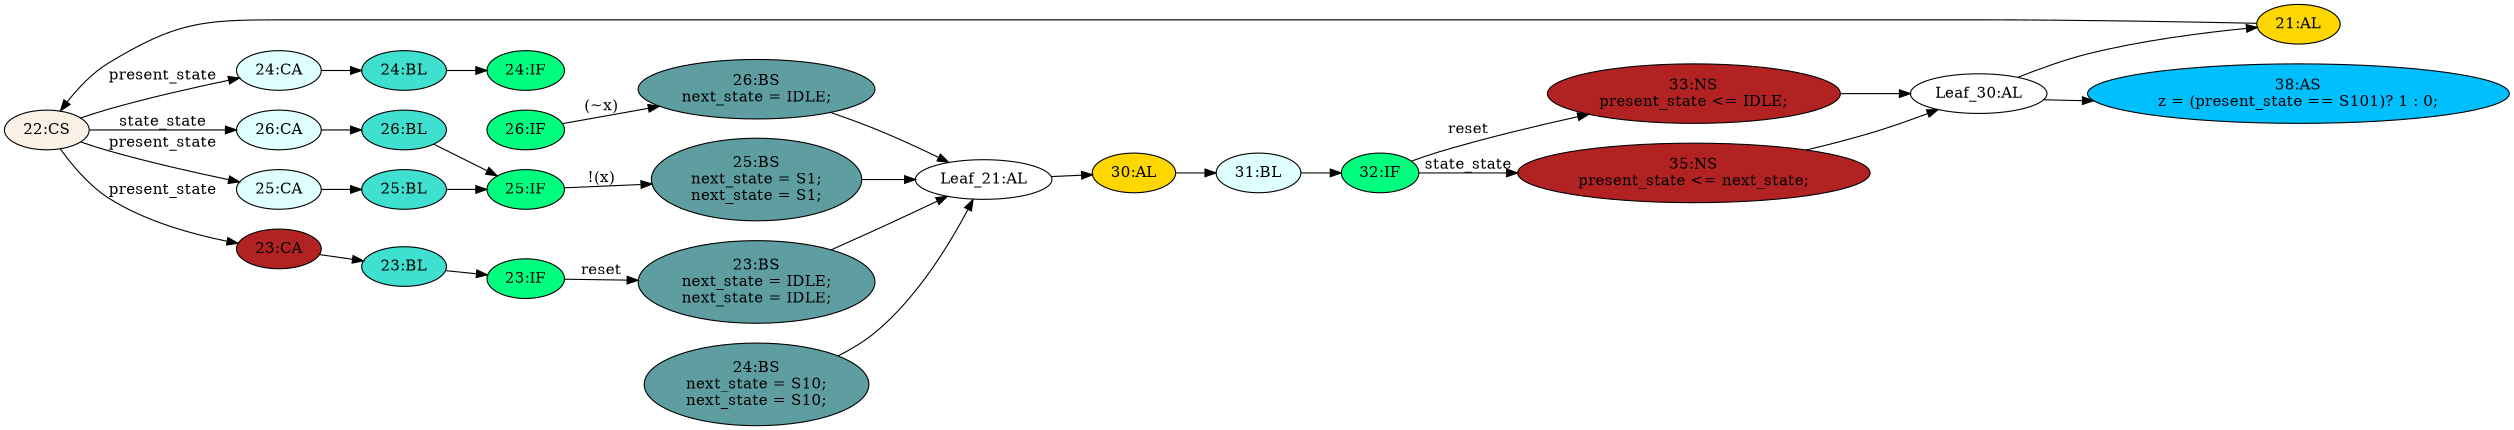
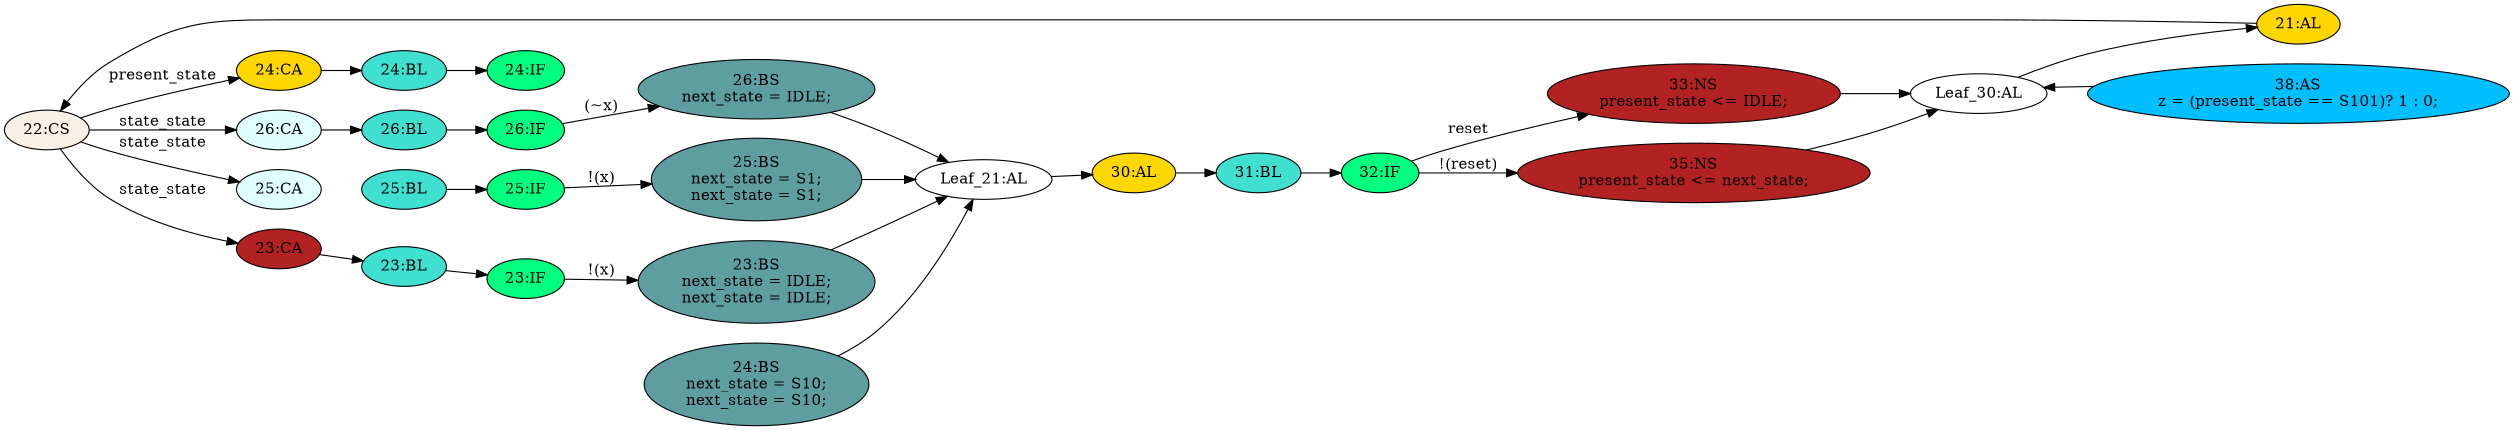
(279, 70) -> (279, 70)
(2063, 100) -> (2074, 87)
(163, 143) -> (163, 143)
(460, 157) -> (461, 130)
(1468, 165) -> (1468, 165)
(1259, 173) -> (1259, 173)
(336, 189) -> none
(163, 190) -> (163, 190)
(601, 270) -> (601, 270)
